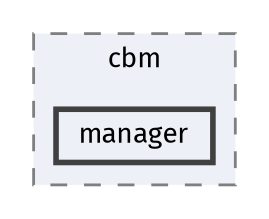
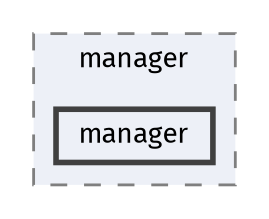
(134, 60) -> (134, 60)
